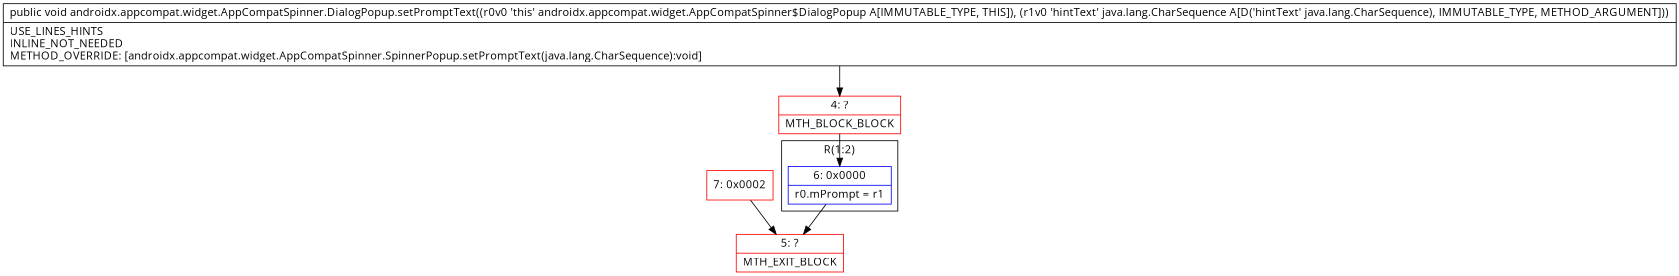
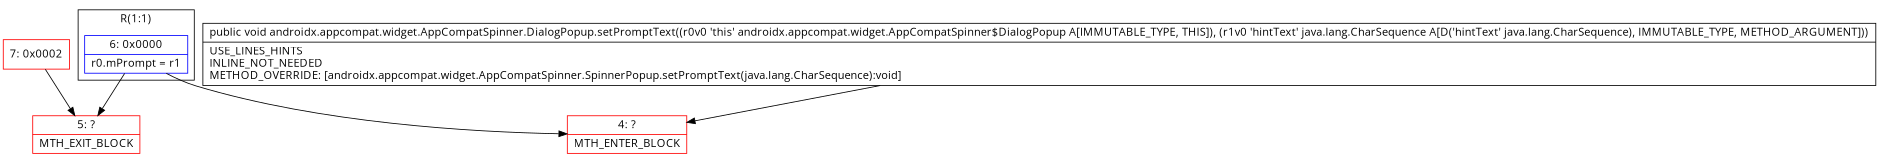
(840, 124) -> (627, 144)
(840, 146) -> (360, 119)
(840, 150) -> (136, 19)
